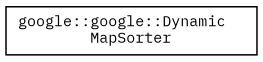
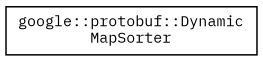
(131, 31) -> (131, 31)
